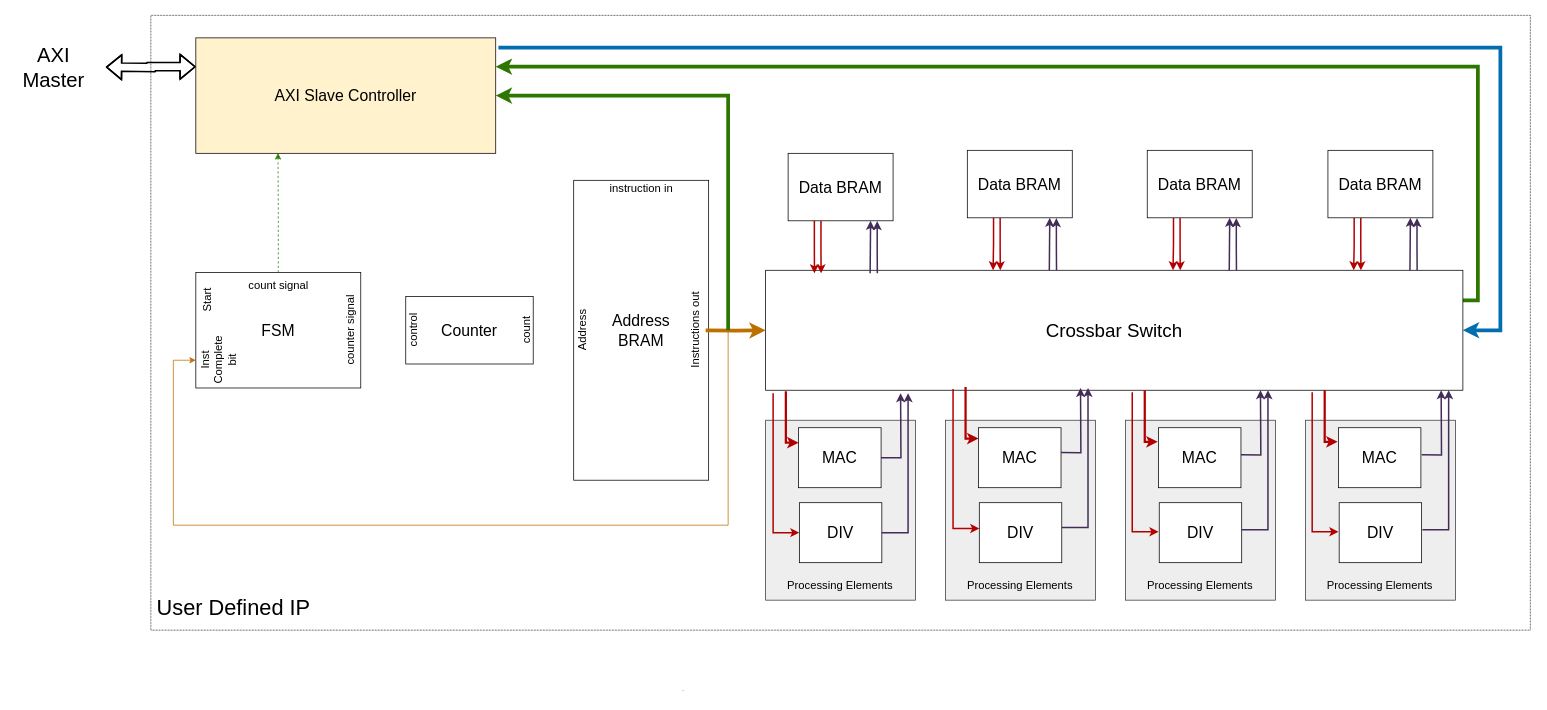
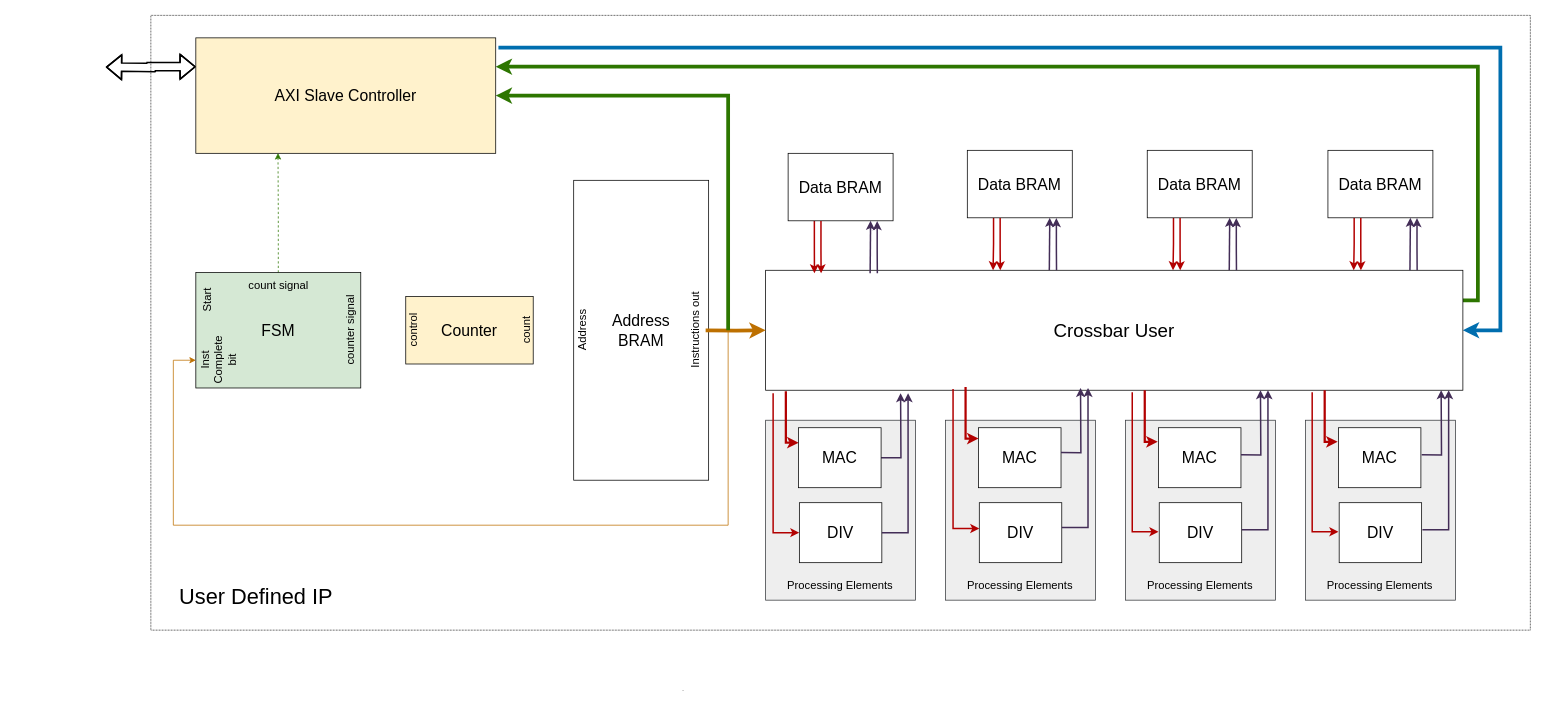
(53, 68) -> none
(641, 188) -> none
(278, 330) -> (278, 330)
(469, 330) -> (469, 330)
(1114, 330) -> (1114, 330)
(233, 608) -> (255, 597)
